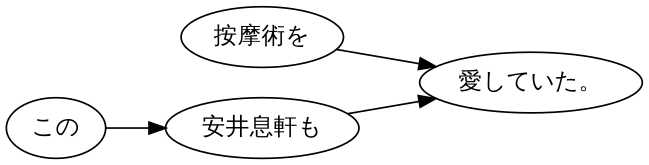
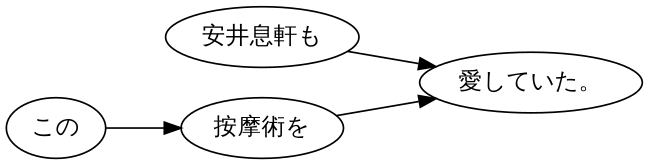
(127, 128) -> (135, 128)
